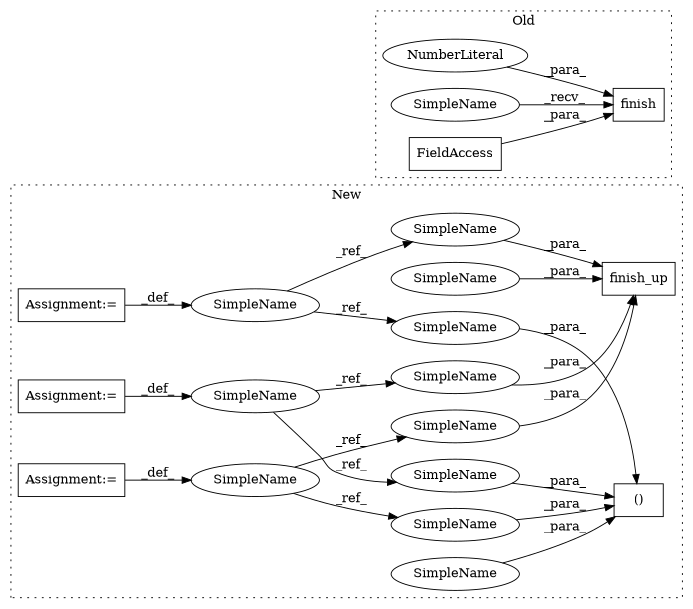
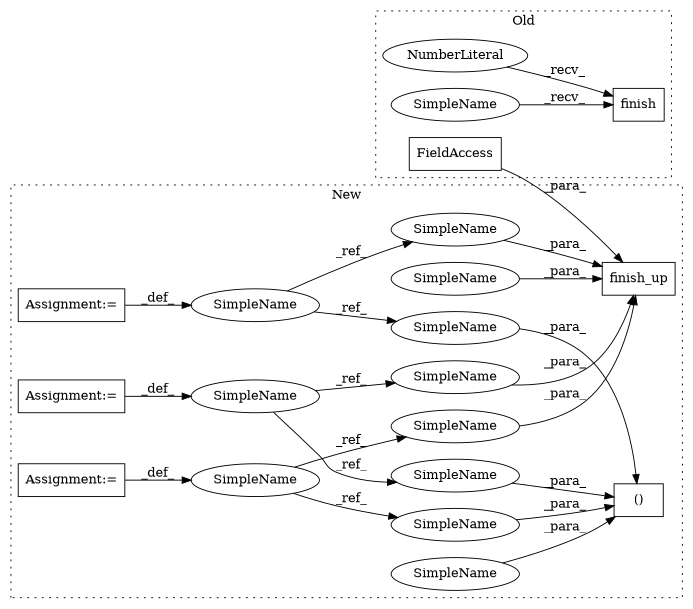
(565, 71) -> (565, 71)
(553, 131) -> (563, 207)
